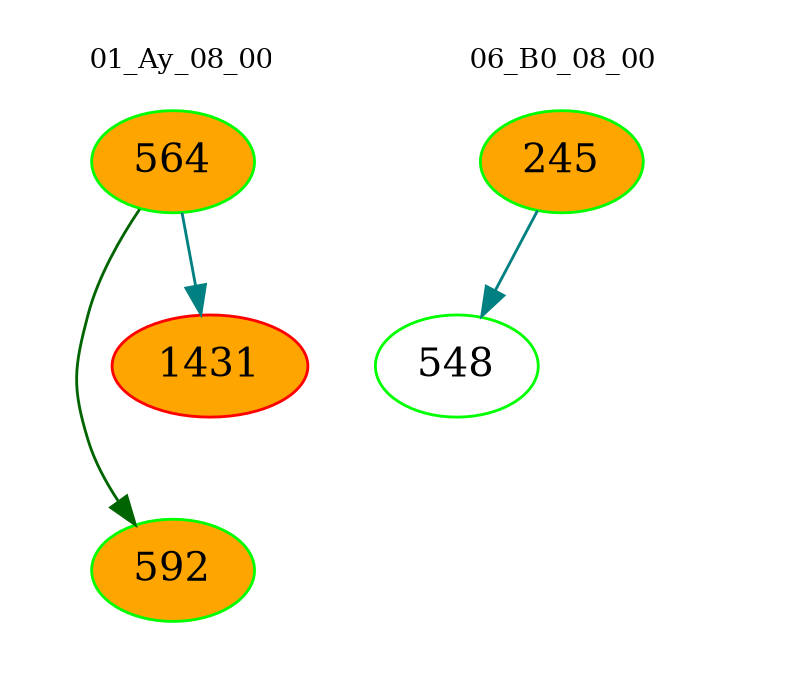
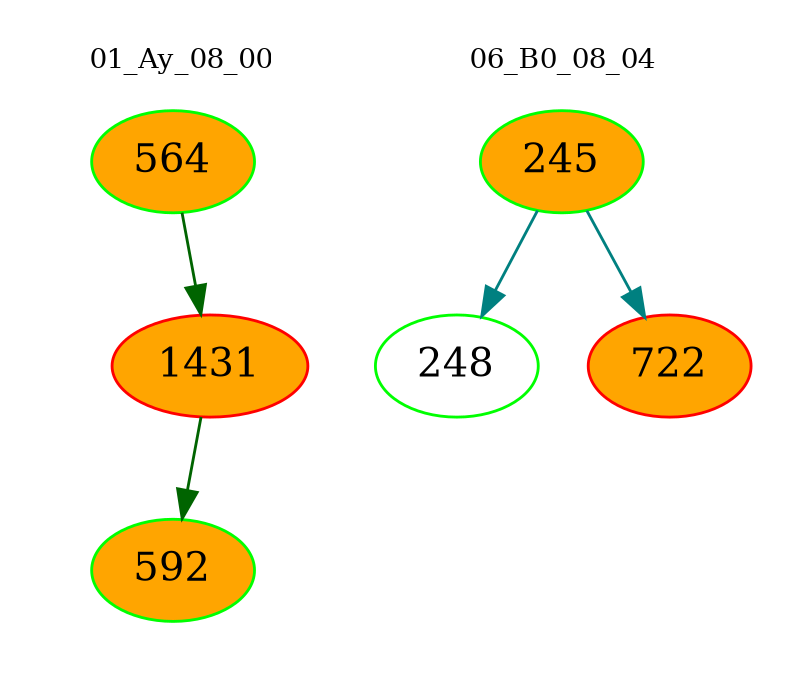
(563, 61) -> (563, 61)
(189, 249) -> (189, 249)
(79, 353) -> (194, 453)
(457, 366) -> (457, 366)
none -> (670, 366)
